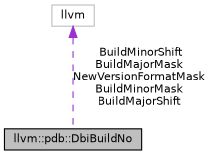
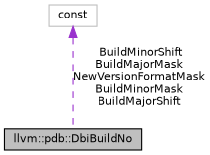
(73, 16) -> (73, 16)
